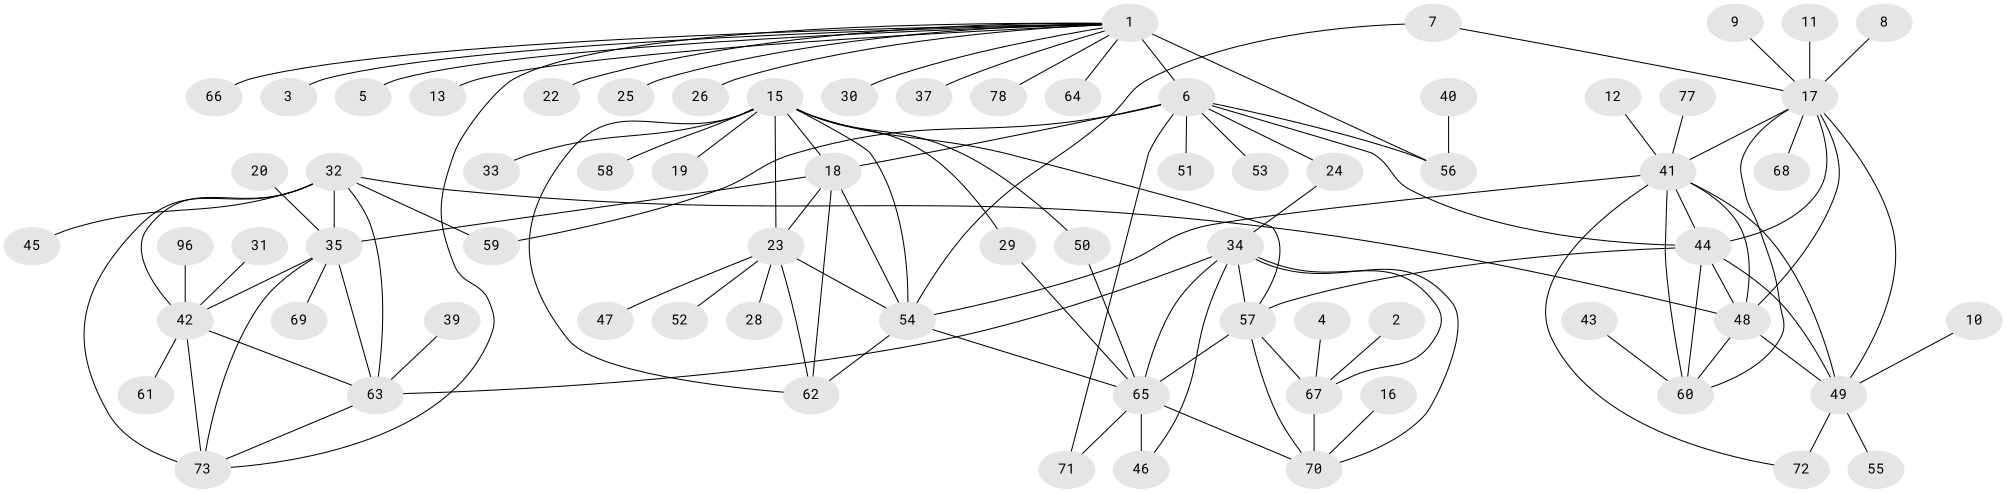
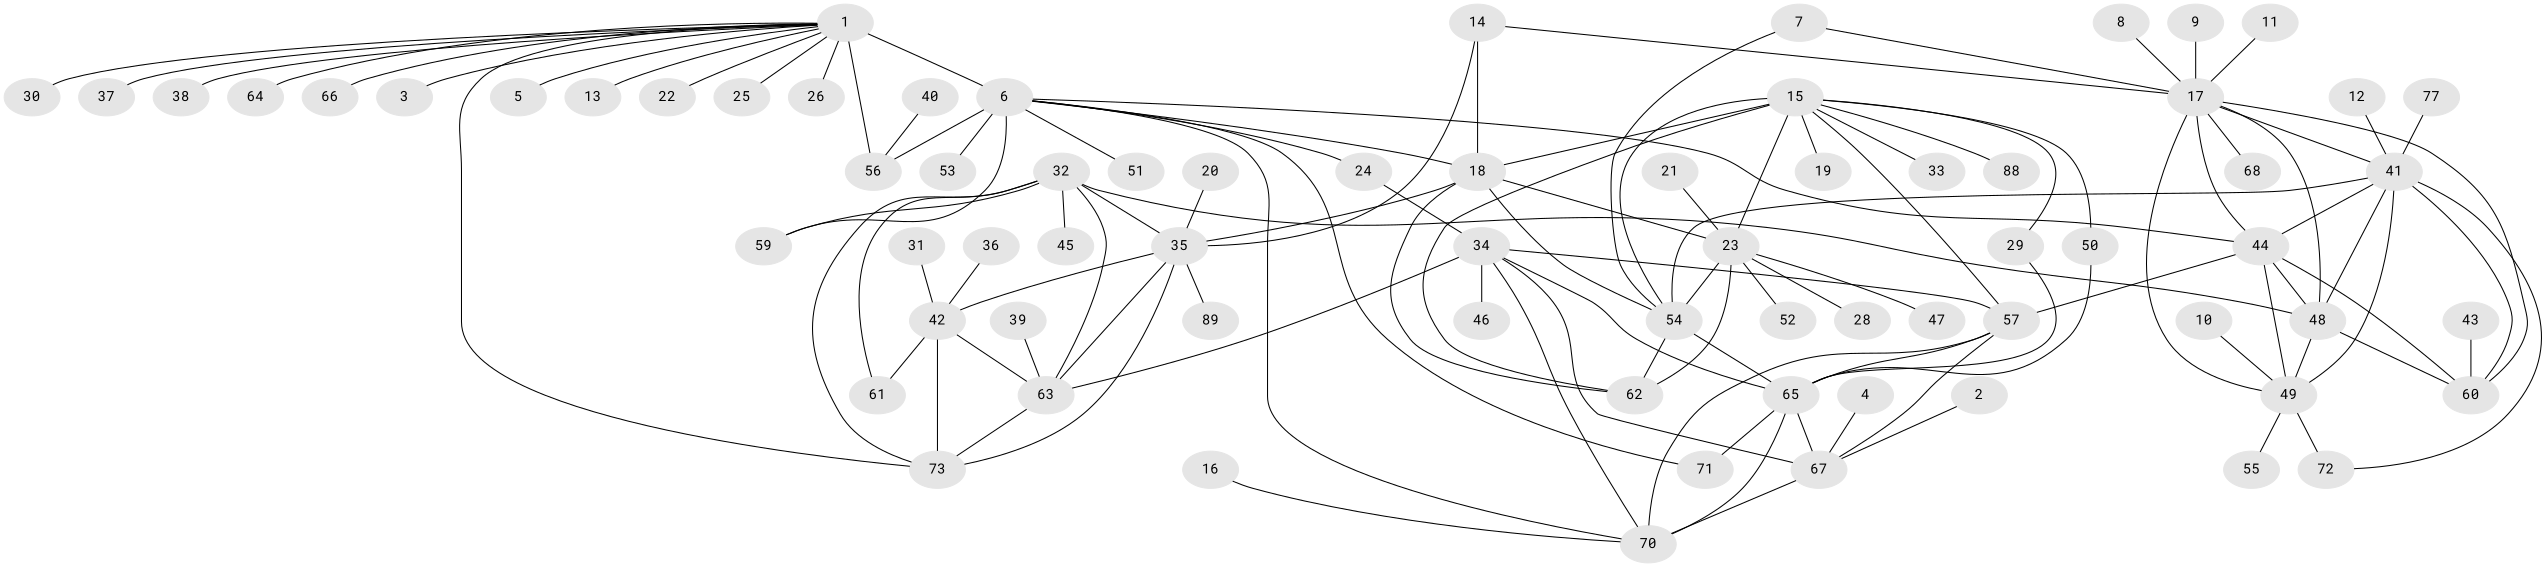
none -> (1478, 23)
(999, 97) -> (181, 97)
(605, 172) -> (2012, 172)
none -> (1670, 172)
(147, 229) -> (879, 228)
(185, 246) -> (991, 246)
(299, 321) -> (1211, 321)
none -> (1268, 357)
(1141, 433) -> (1805, 432)
